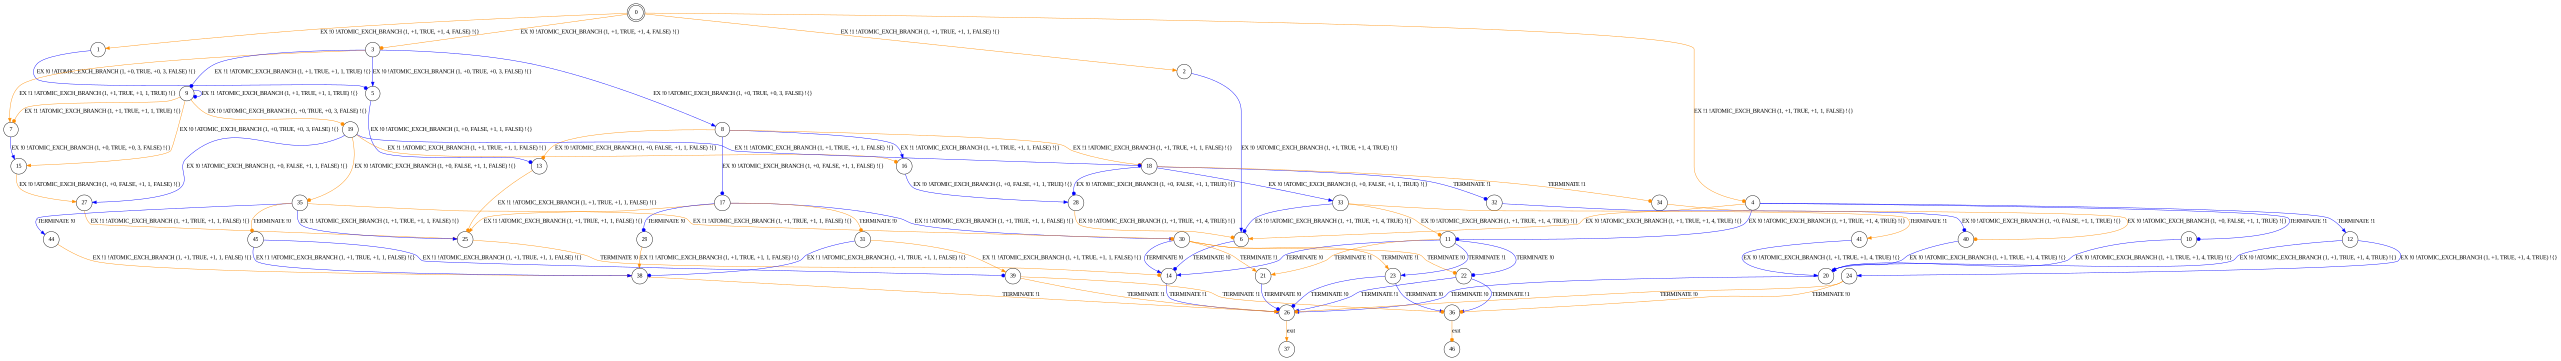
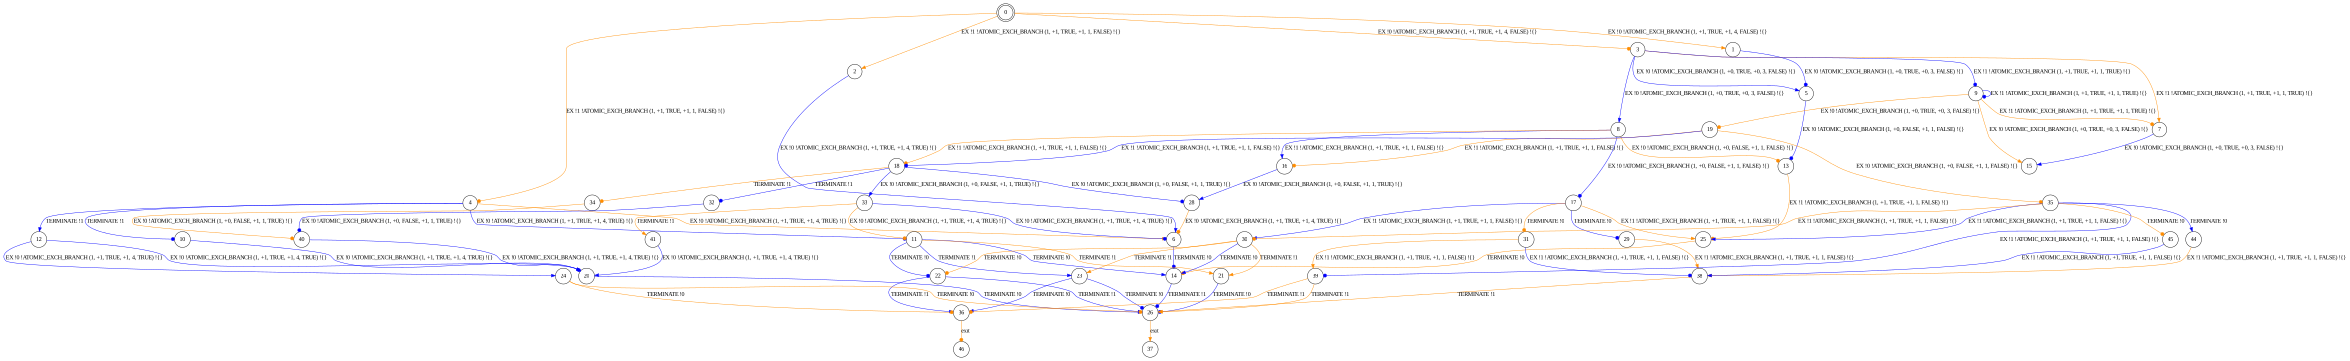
(84, 203) -> none
(631, 267) -> (1772, 265)
